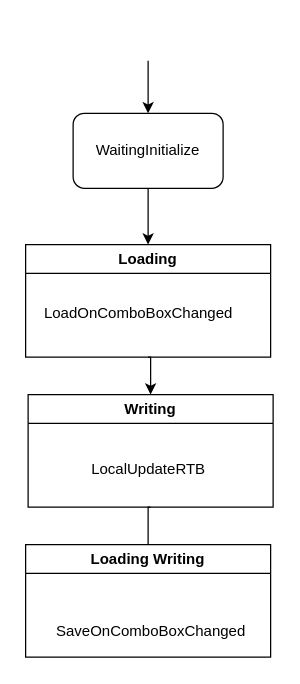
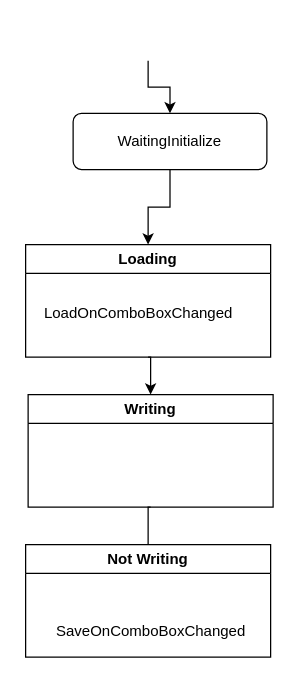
(148, 151) -> (170, 141)
(148, 469) -> none
(148, 559) -> (148, 559)
